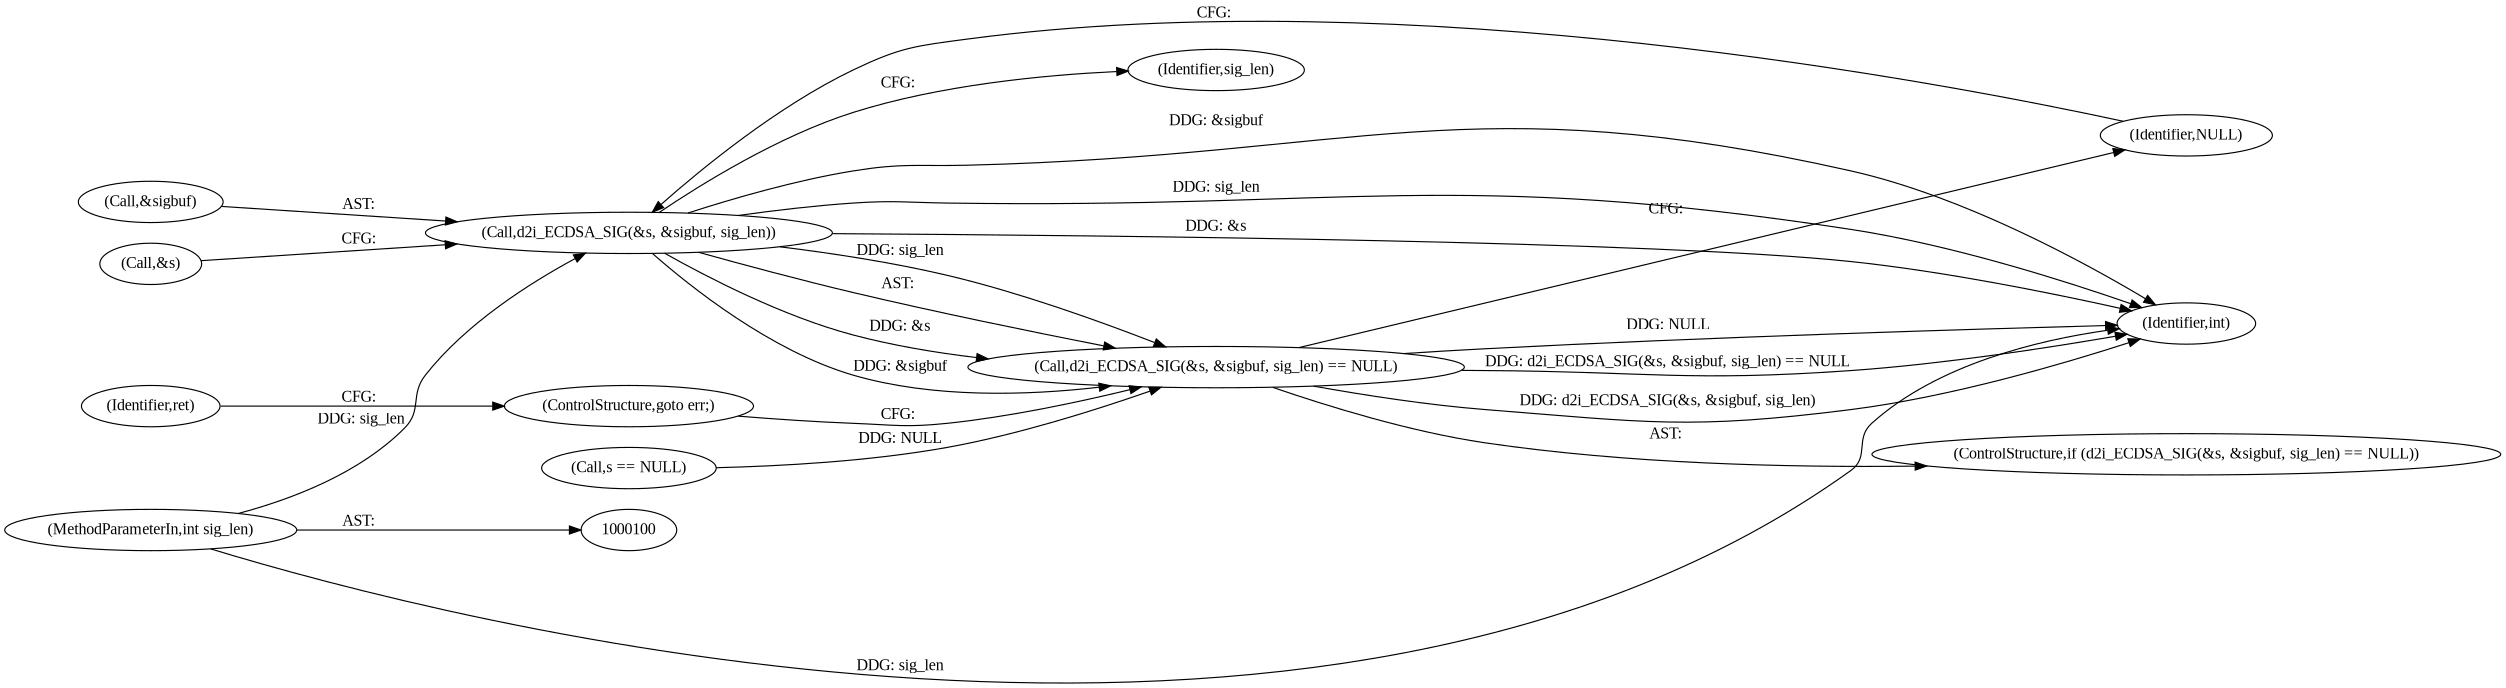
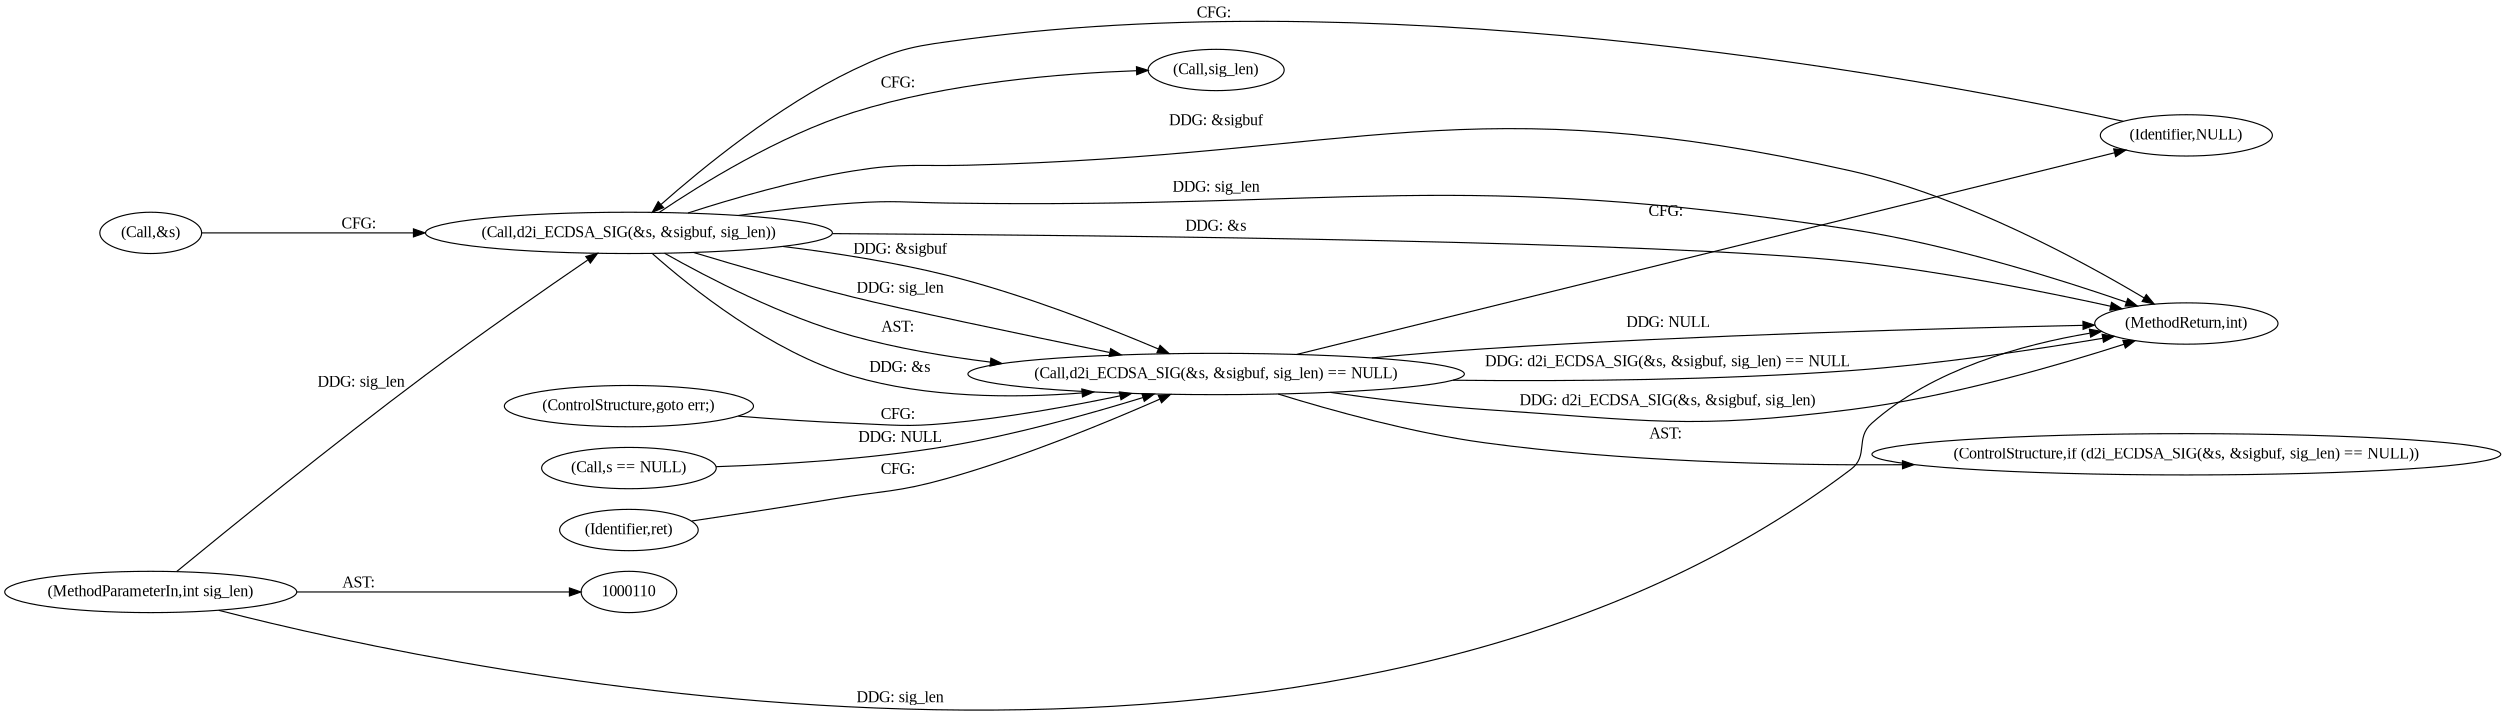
(1216, 70) -> (1216, 70)
(151, 202) -> none
(2186, 324) -> (2186, 324)
(357, 406) -> (932, 483)
(629, 530) -> (629, 592)
